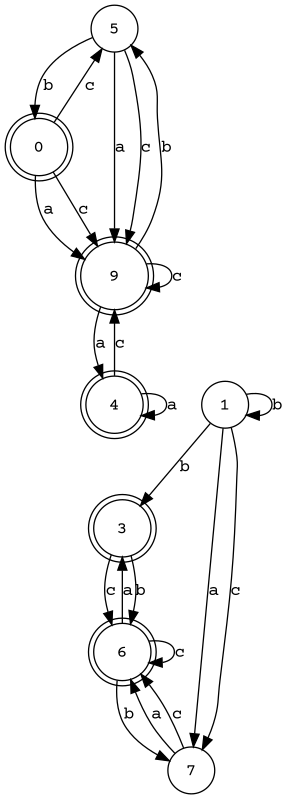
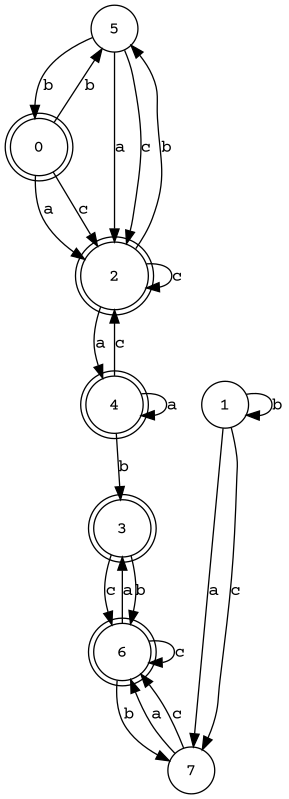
(90, 85) -> (90, 85)
(115, 276) -> (115, 276)
(180, 460) -> (118, 460)
